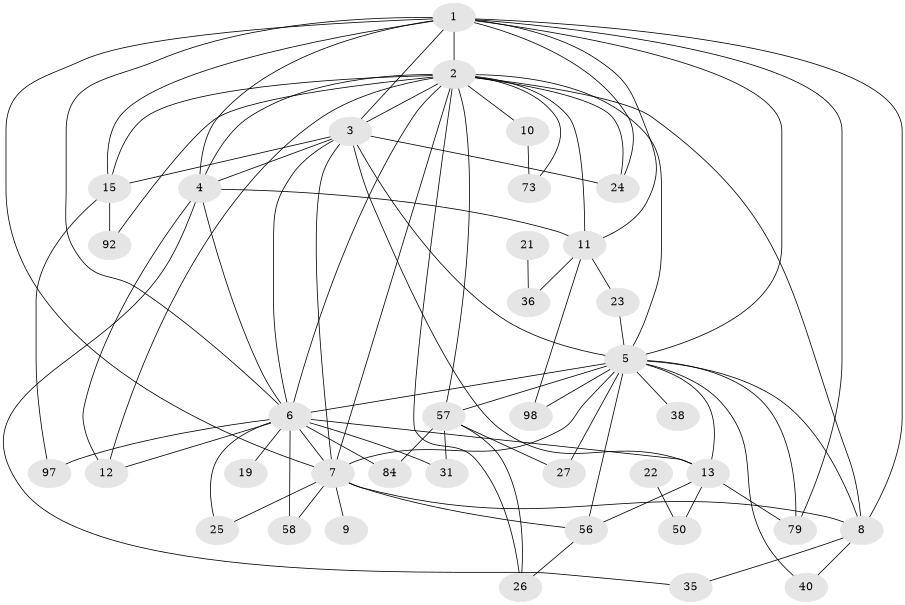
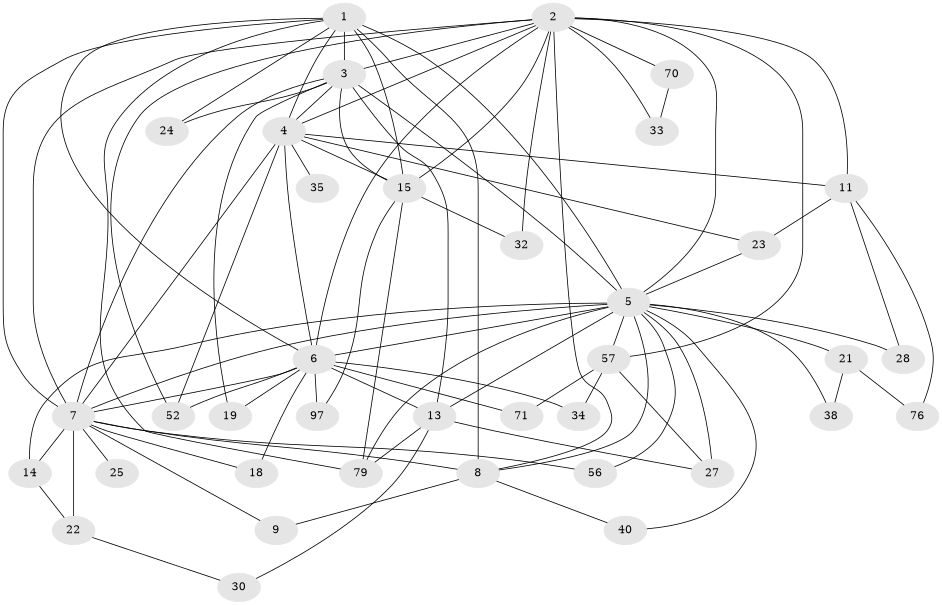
(454, 46) -> none
(630, 91) -> none
(575, 98) -> none
(528, 131) -> (672, 74)
none -> (344, 160)
none -> (511, 186)
(529, 188) -> (657, 131)
(110, 245) -> (522, 245)
(274, 260) -> (221, 208)
none -> (184, 267)
(528, 302) -> (918, 416)
none -> (776, 334)
none -> (382, 337)
none -> (839, 388)
(531, 416) -> (903, 359)
(220, 456) -> none
none -> (30, 473)
none -> (74, 473)
(107, 473) -> (173, 416)
(390, 473) -> (579, 416)
(447, 473) -> (522, 416)
(634, 508) -> (567, 446)
(289, 530) -> (256, 473)
(680, 530) -> (239, 587)
(783, 558) -> (385, 500)
(521, 587) -> none
